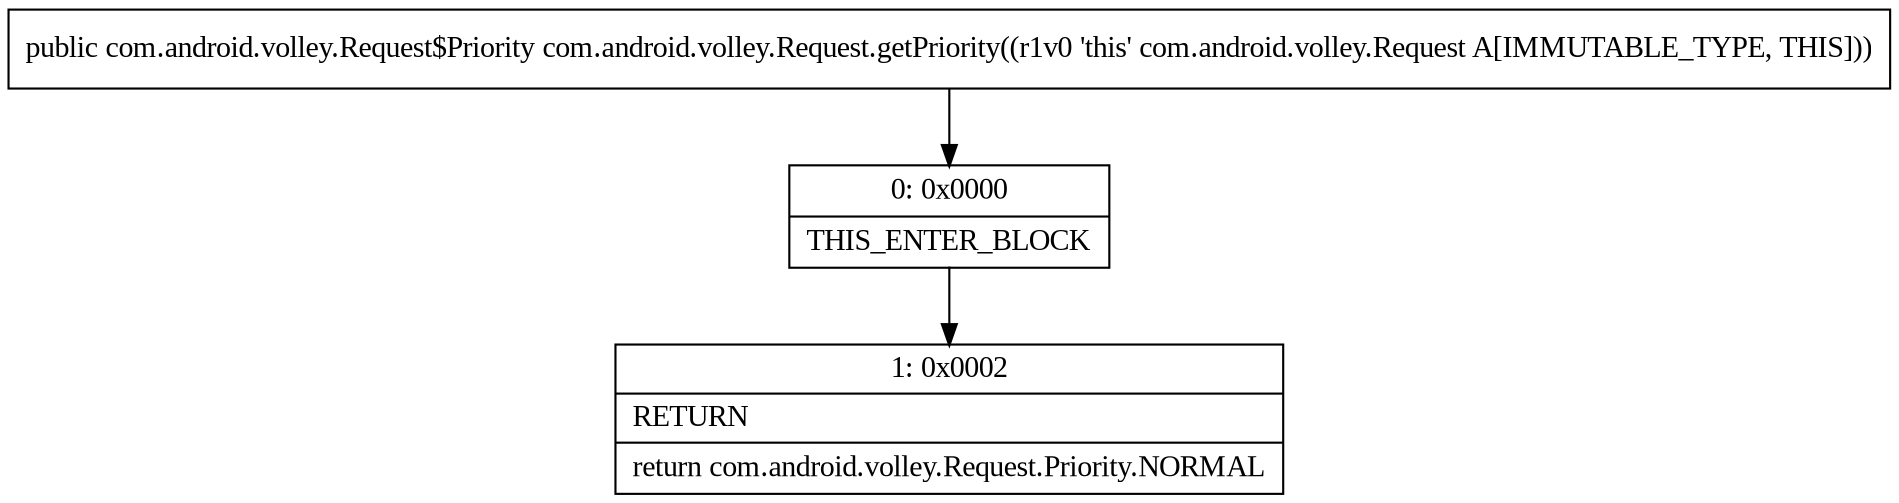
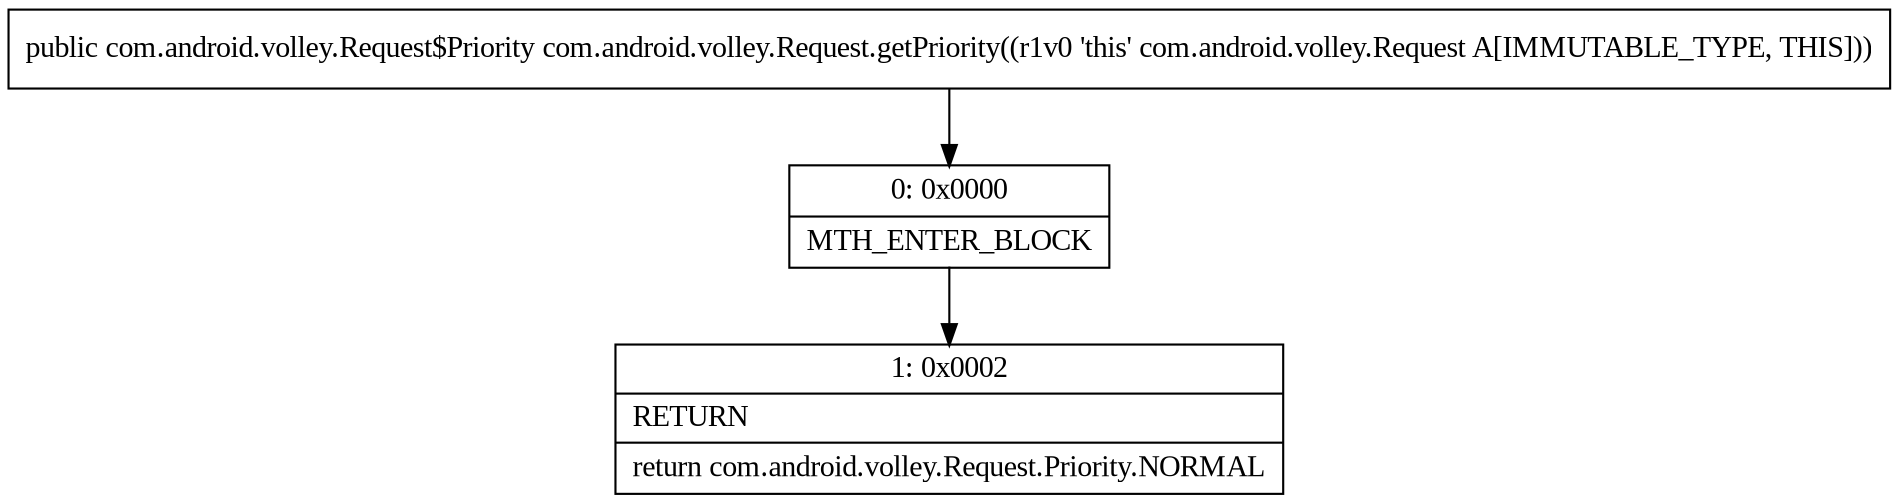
(948, 241) -> (949, 241)
